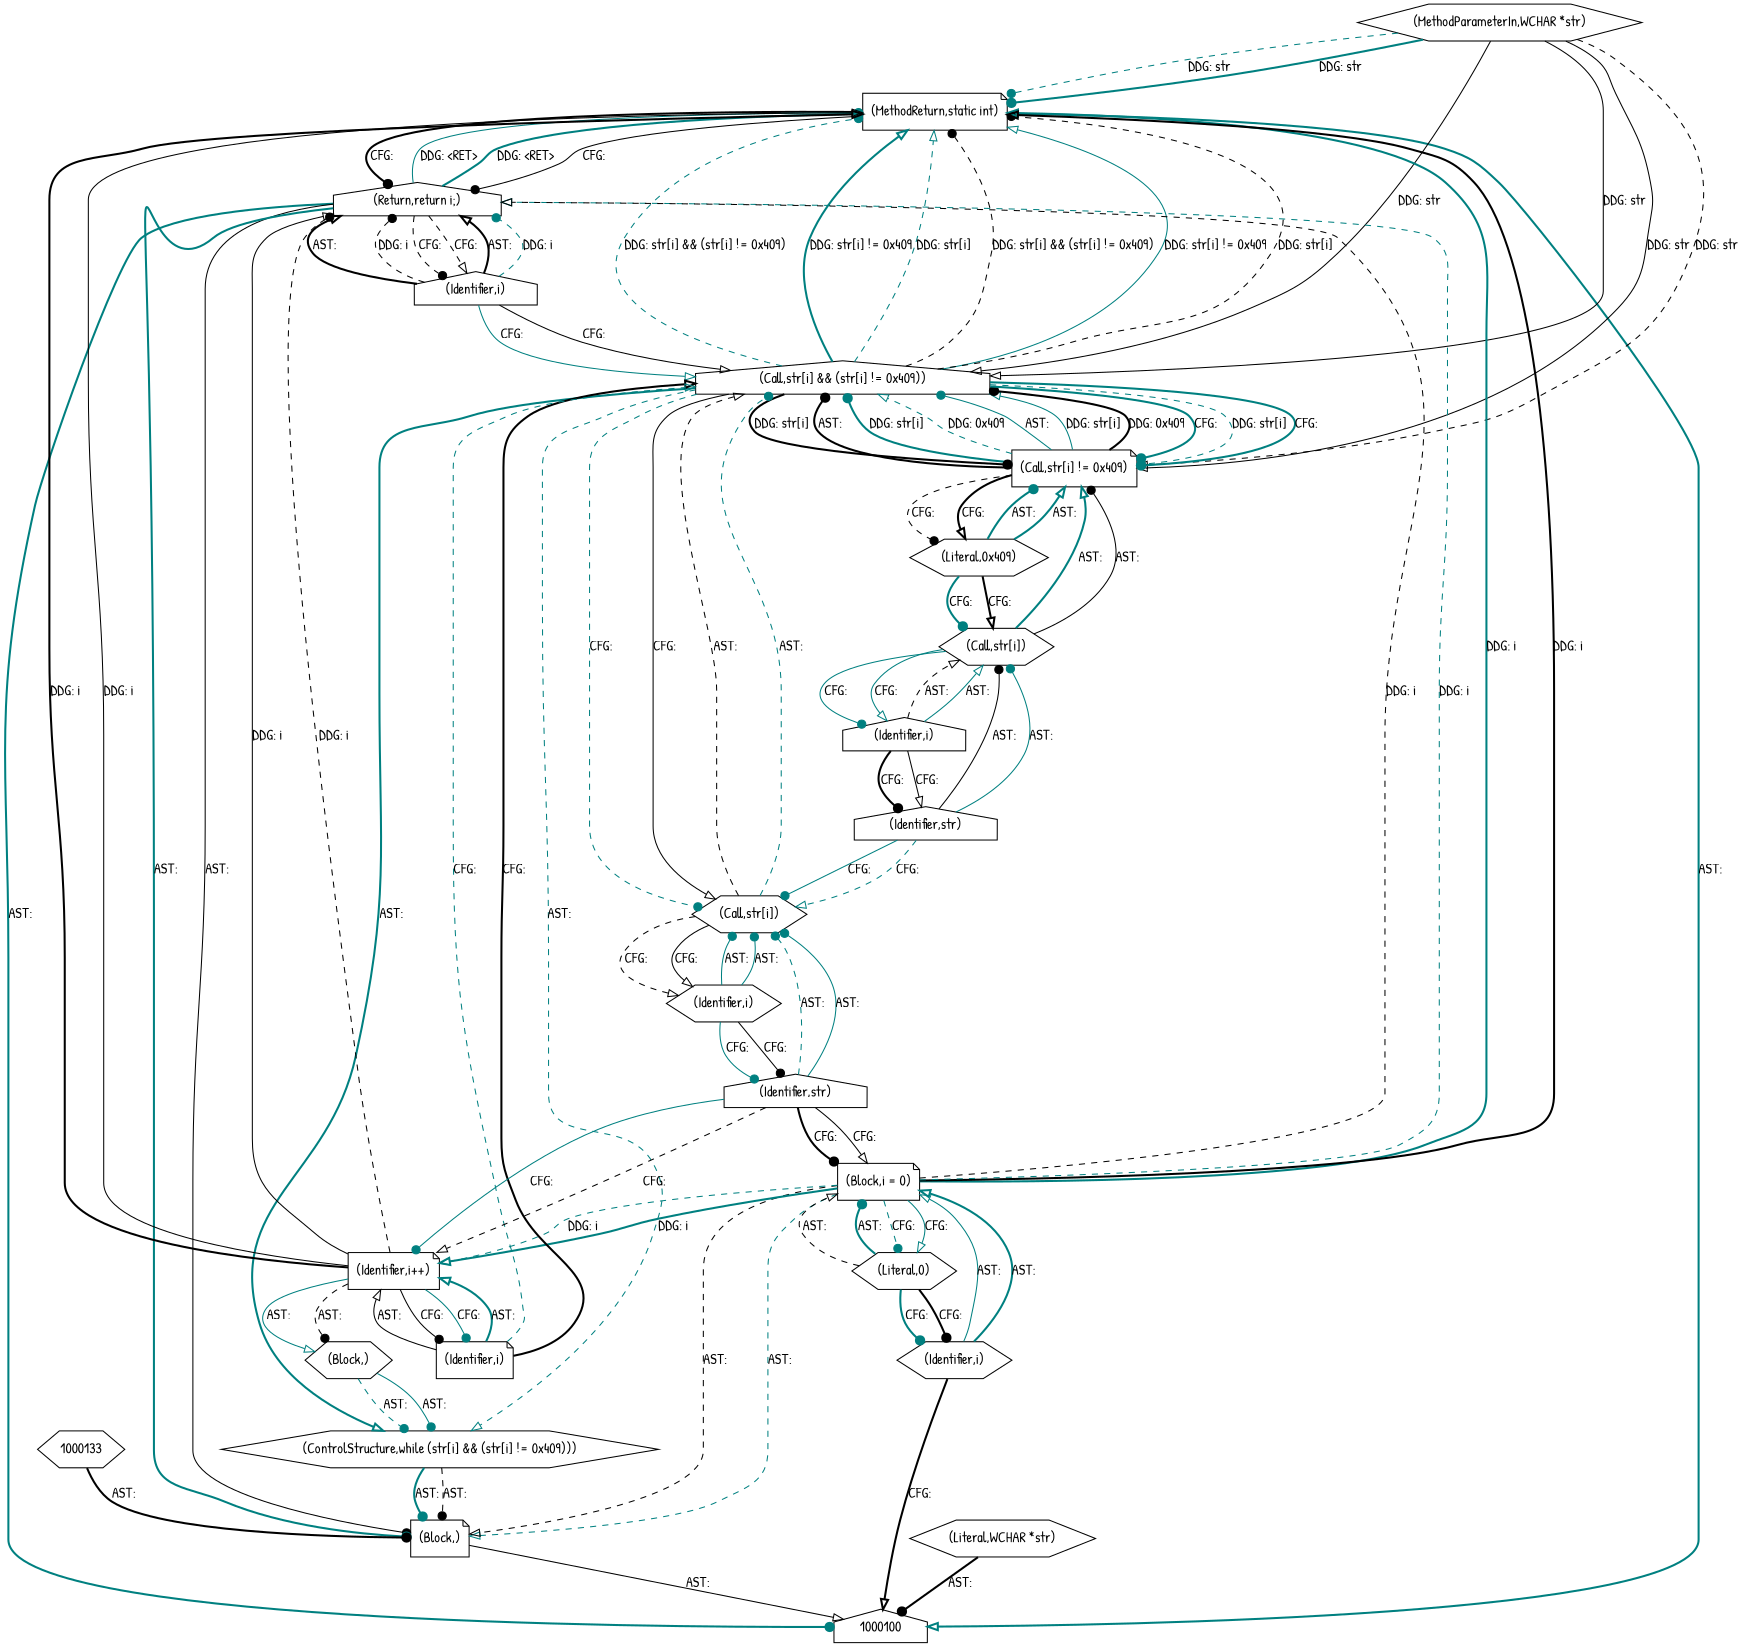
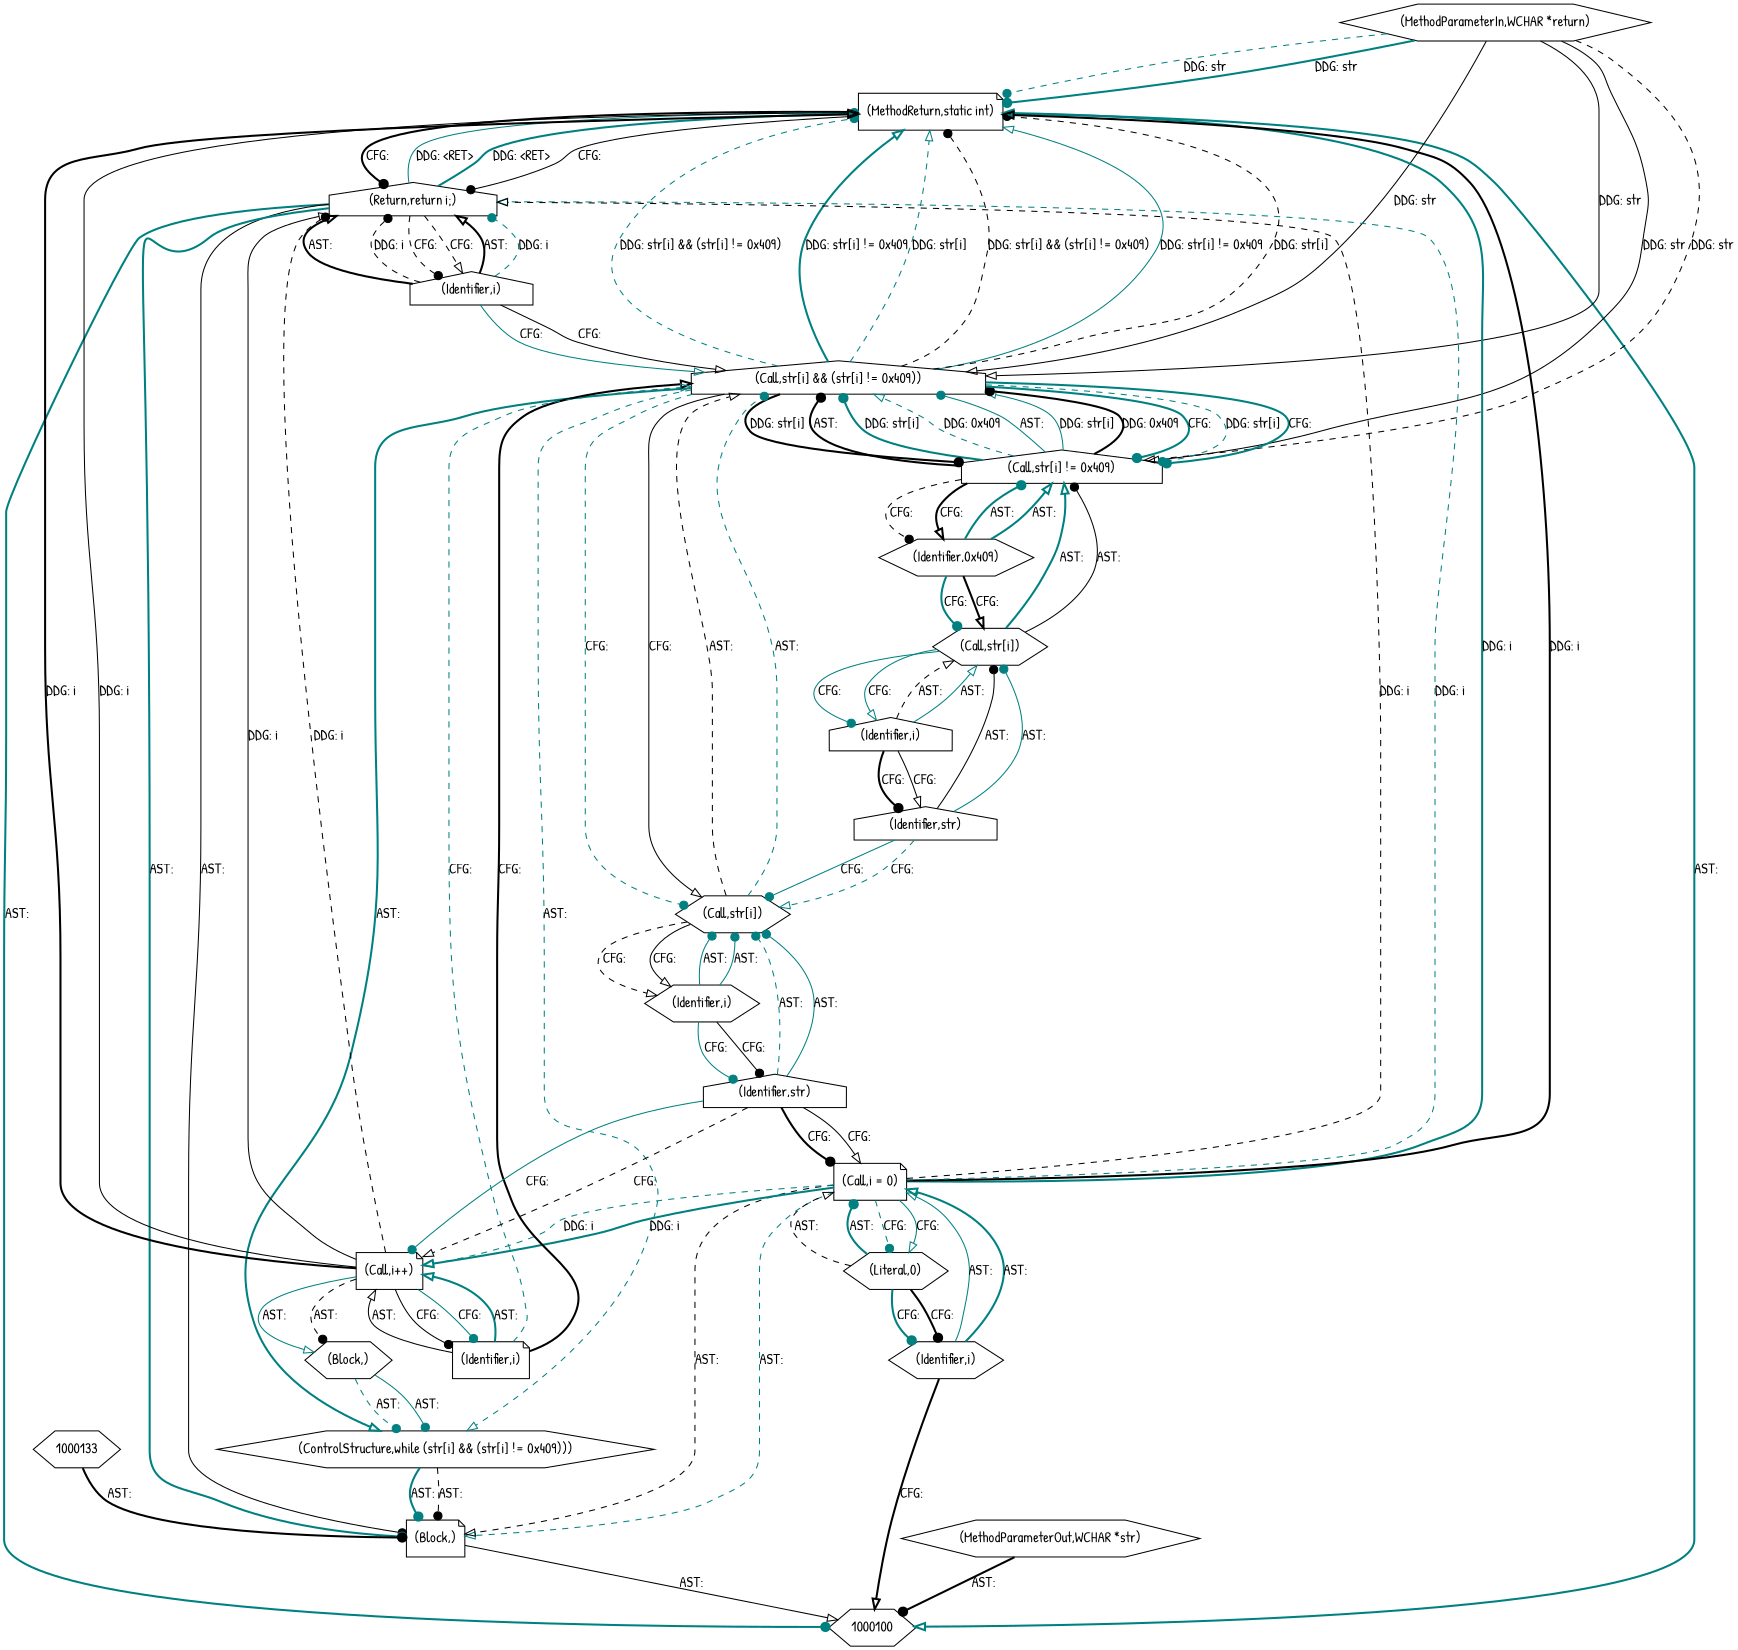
(1500, 23) -> (1495, 23)
(1074, 468) -> (1062, 468)
(979, 558) -> (956, 558)
(879, 1182) -> (870, 1182)
(394, 1271) -> (389, 1271)
(1003, 1539) -> (1051, 1539)
(881, 1628) -> (872, 1628)
